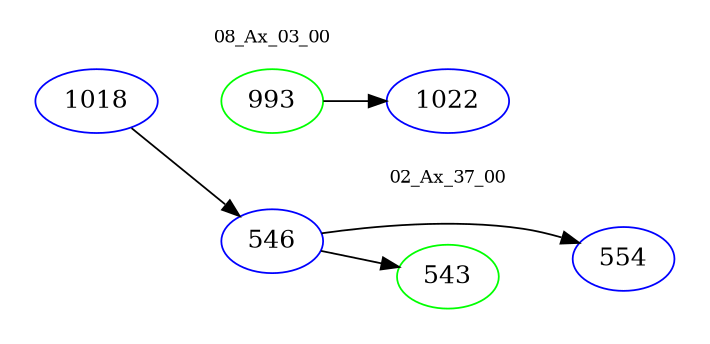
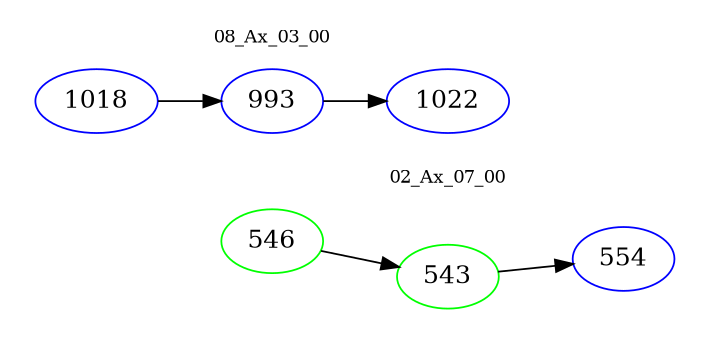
(272, 101) -> (272, 101)
(178, 166) -> (180, 101)
(448, 178) -> (448, 178)
(442, 224) -> (527, 269)
(272, 241) -> (272, 241)
